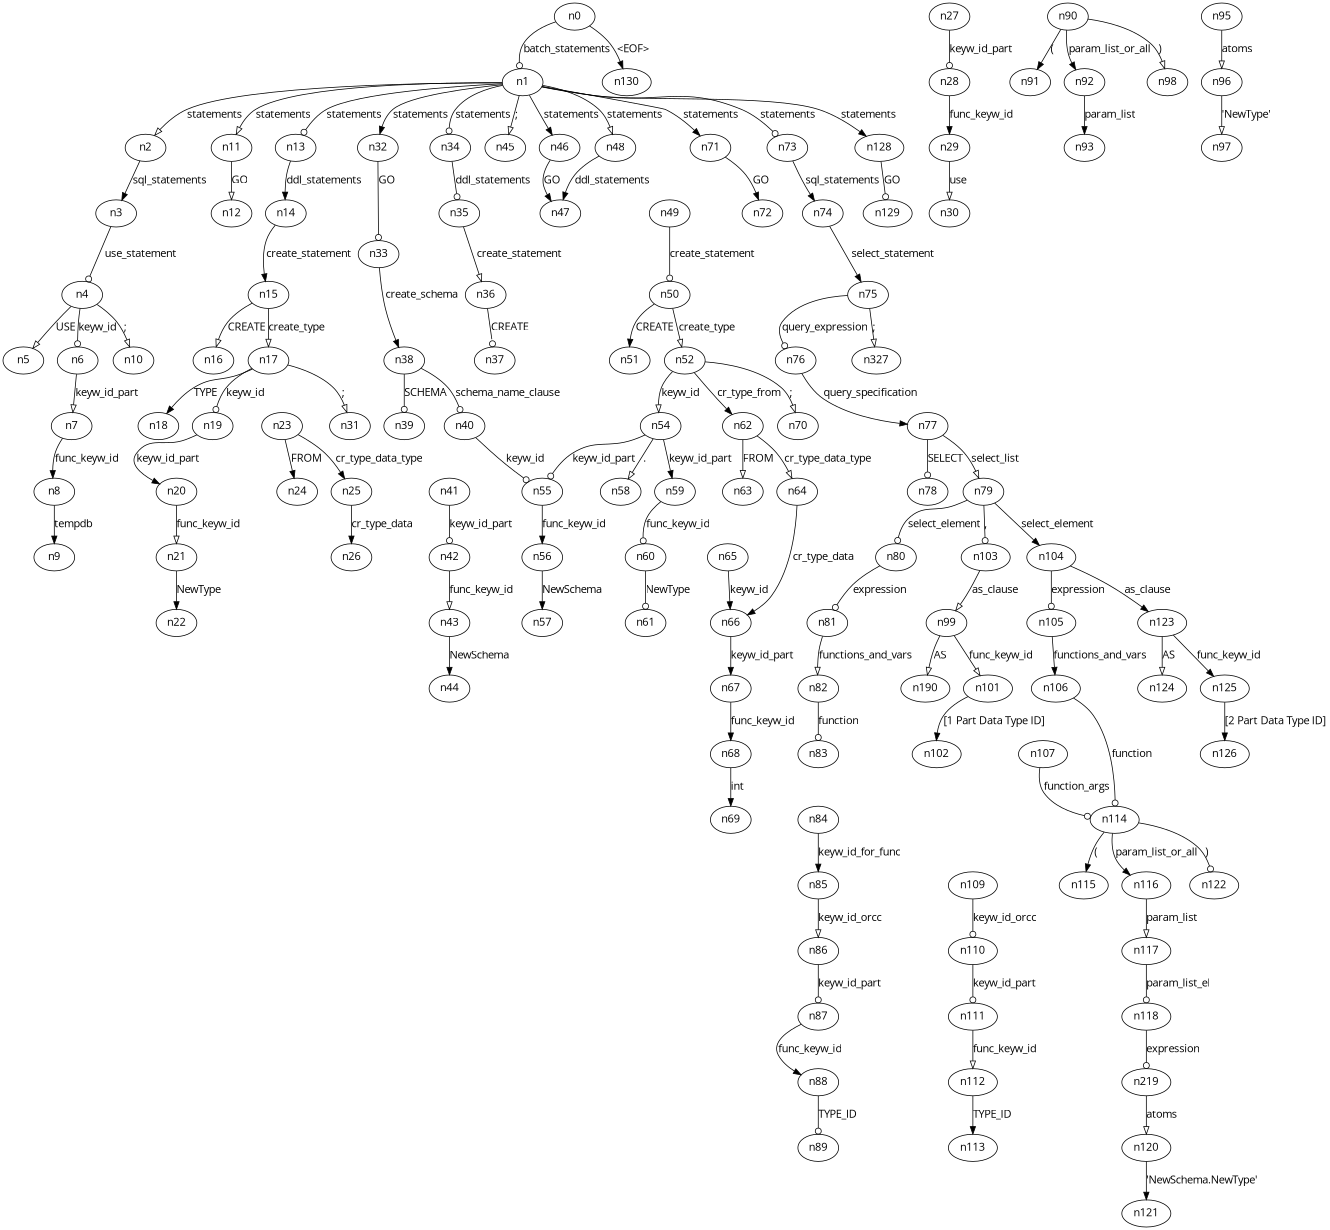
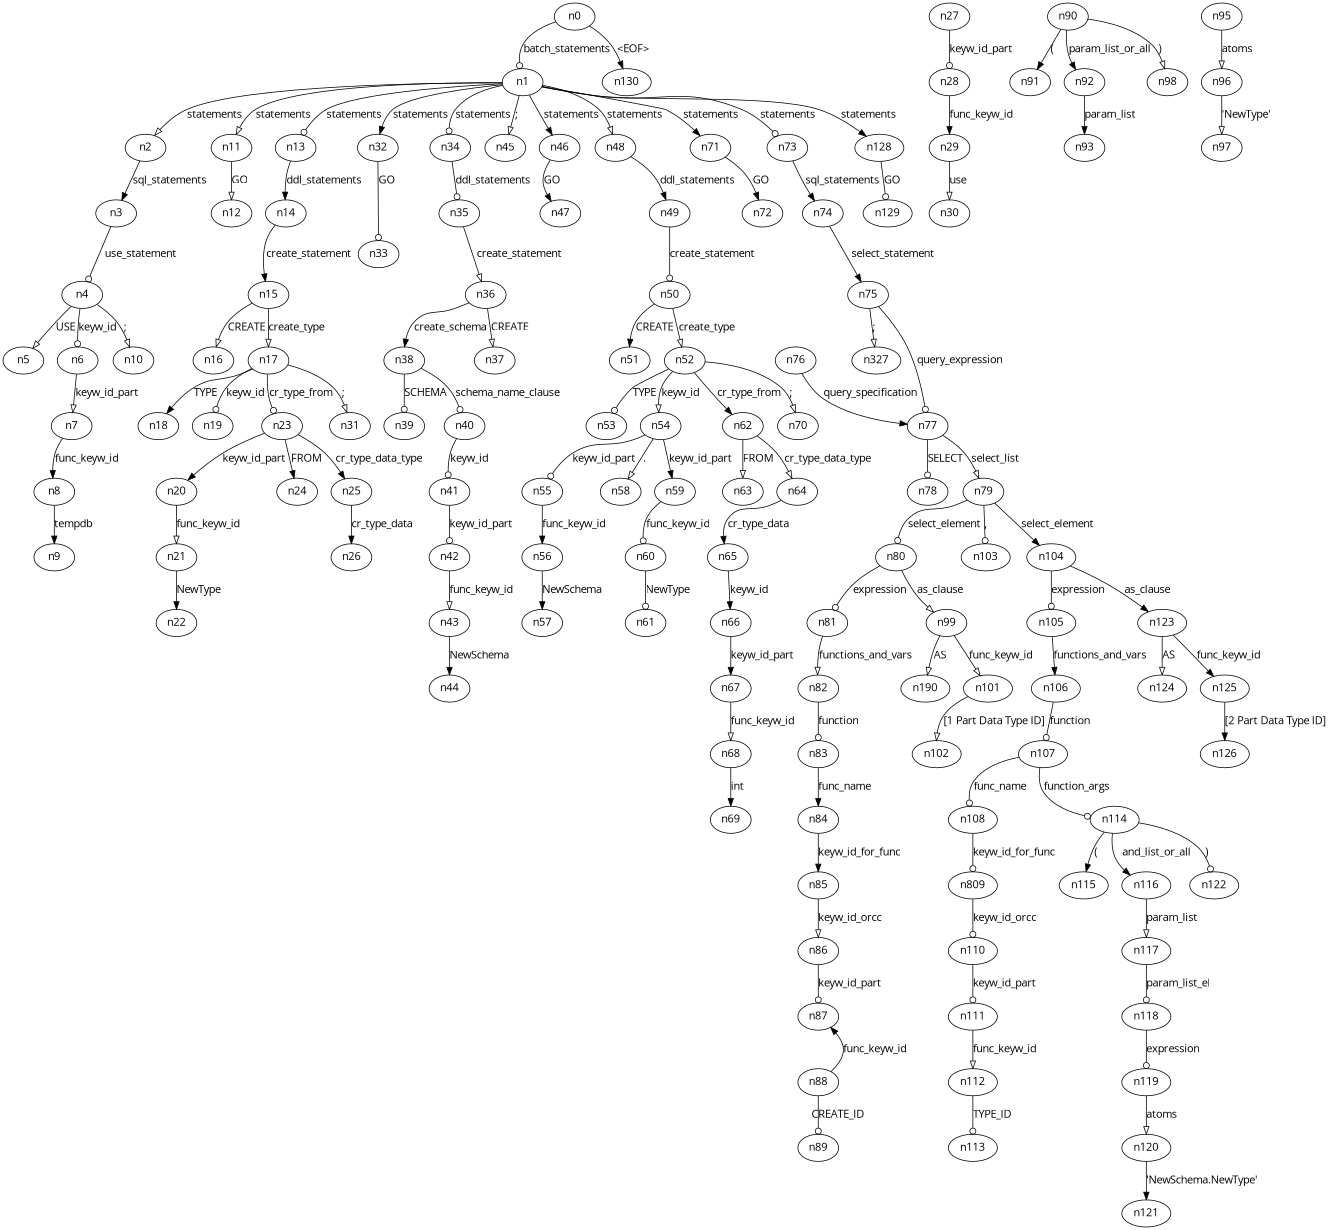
(578, 171) -> (650, 172)
(385, 305) -> (431, 313)
(802, 306) -> (910, 353)
(490, 324) -> (490, 324)
none -> (268, 391)
none -> (606, 426)
(148, 444) -> (227, 451)
(499, 459) -> (450, 455)
(787, 564) -> (744, 509)
(971, 588) -> (913, 590)
(948, 711) -> (948, 711)
(731, 718) -> (731, 718)
(1107, 743) -> (1050, 718)
none -> (818, 783)
none -> (973, 820)
(1157, 853) -> (1157, 853)
(973, 885) -> (973, 885)
(777, 1045) -> (843, 1053)
(1146, 1082) -> (1146, 1082)
(973, 1112) -> (973, 1112)
(838, 1115) -> (838, 1115)
